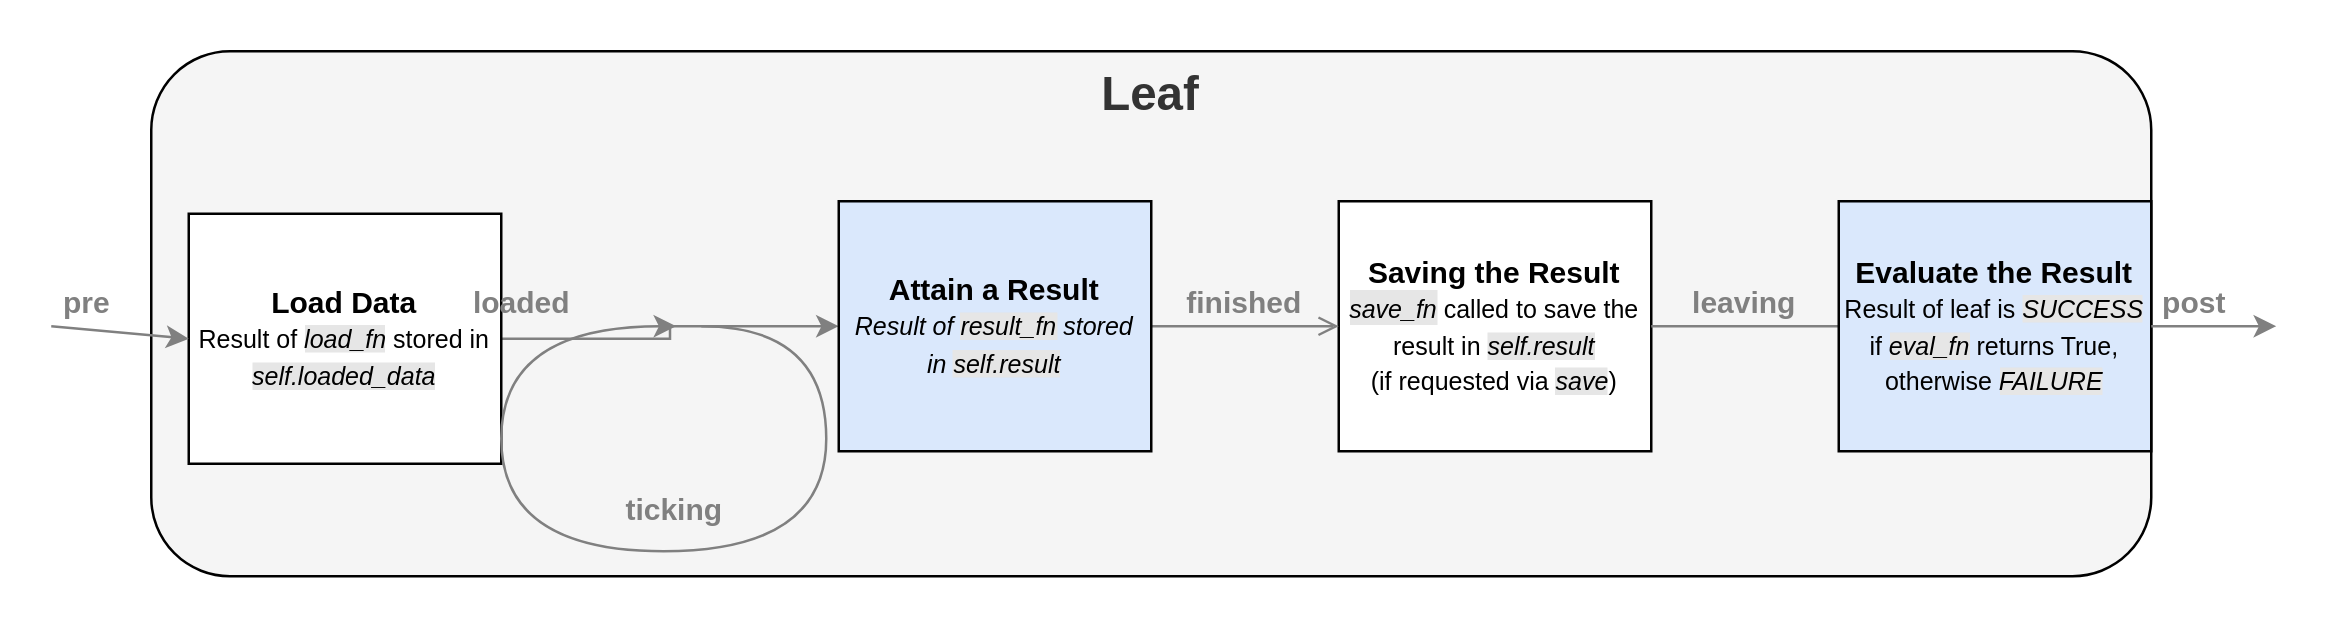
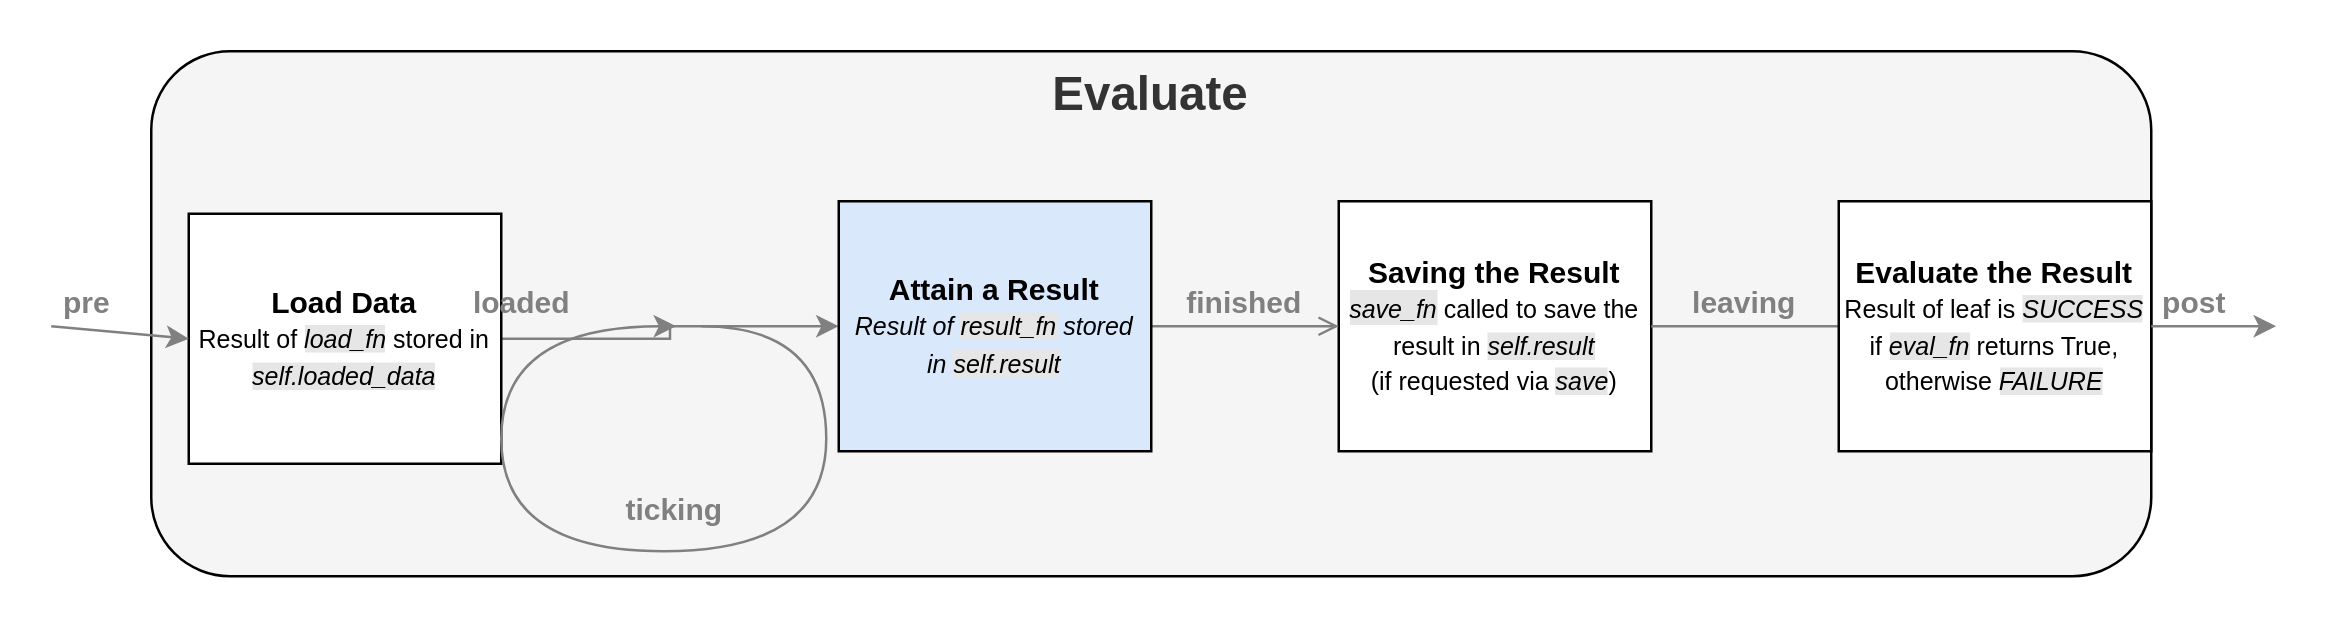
(1151, 97) -> (1151, 97)
(1995, 326) -> (1995, 326)
